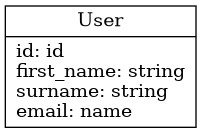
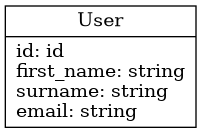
(75, 111) -> (77, 111)
